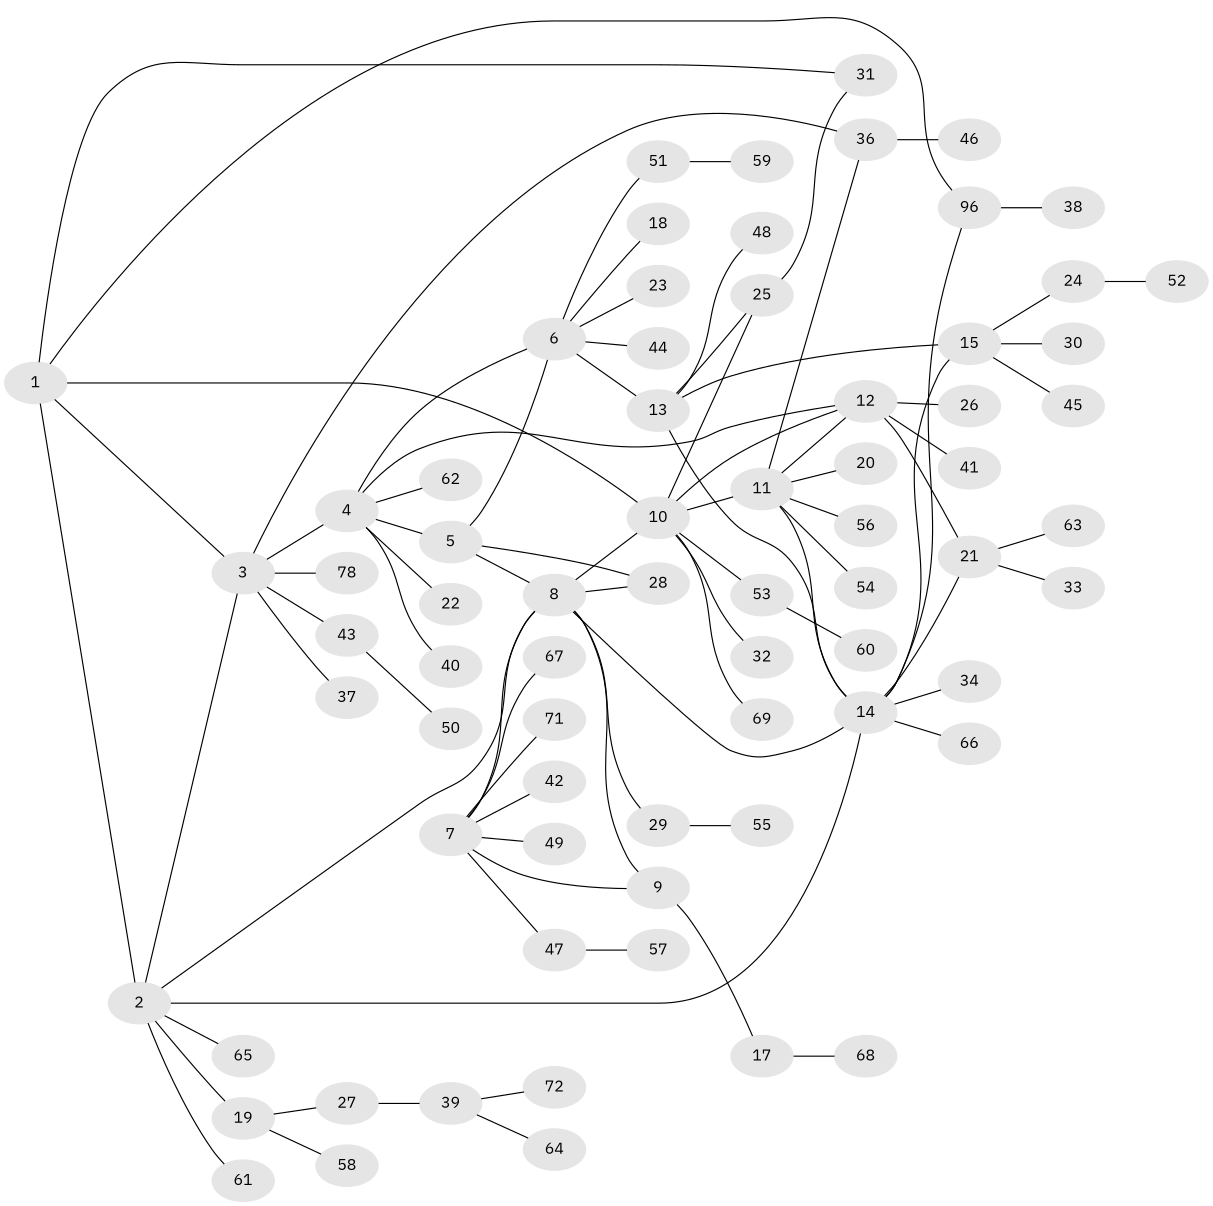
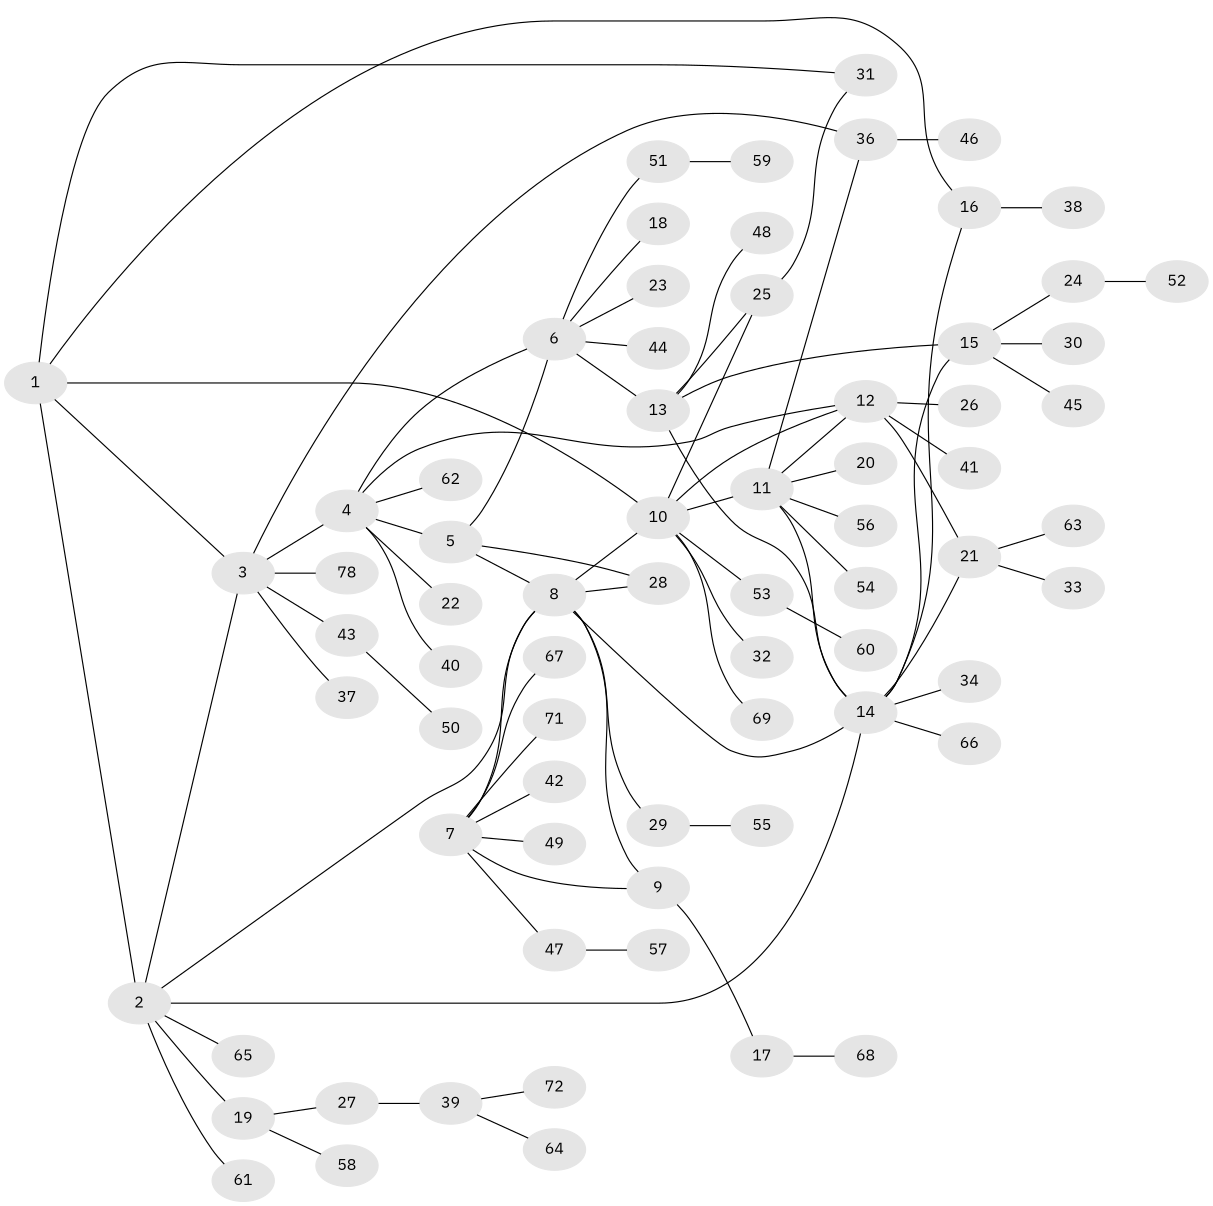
(969, 208) -> (969, 208)
